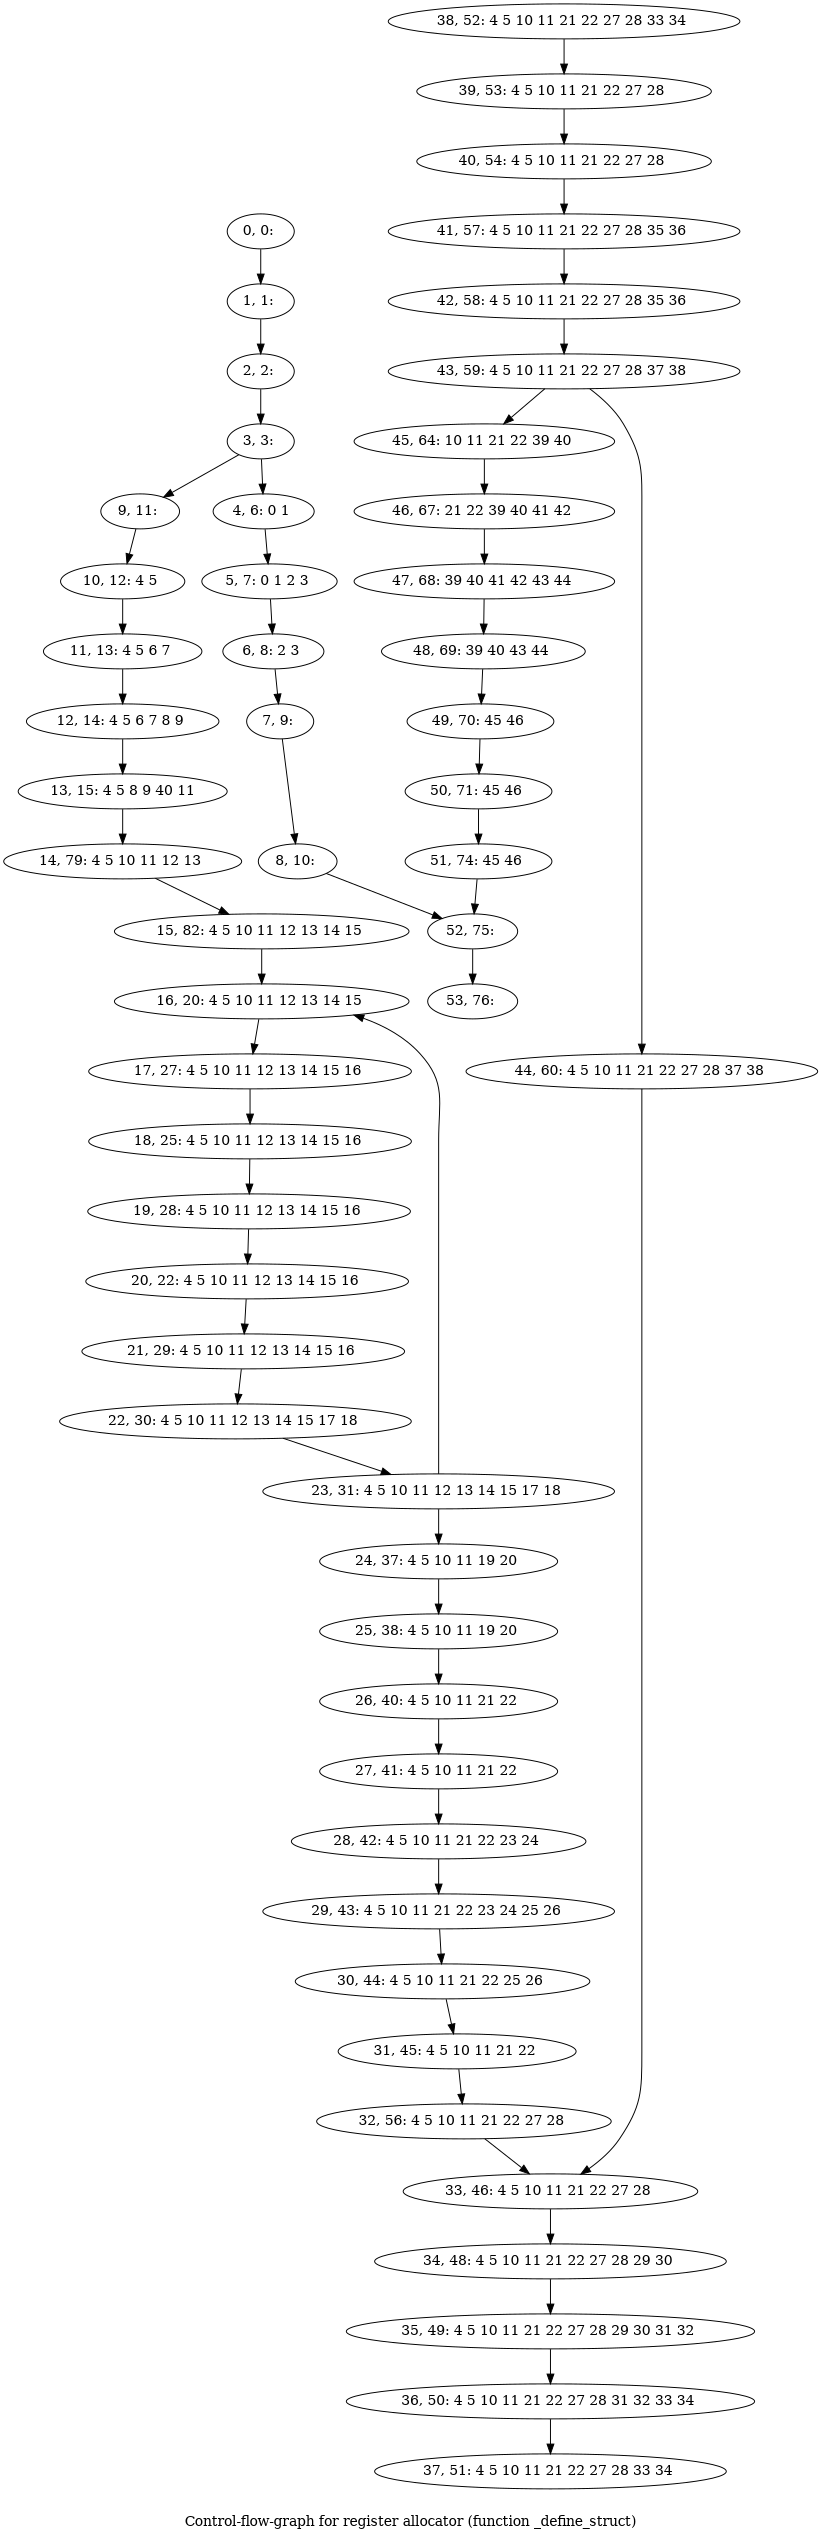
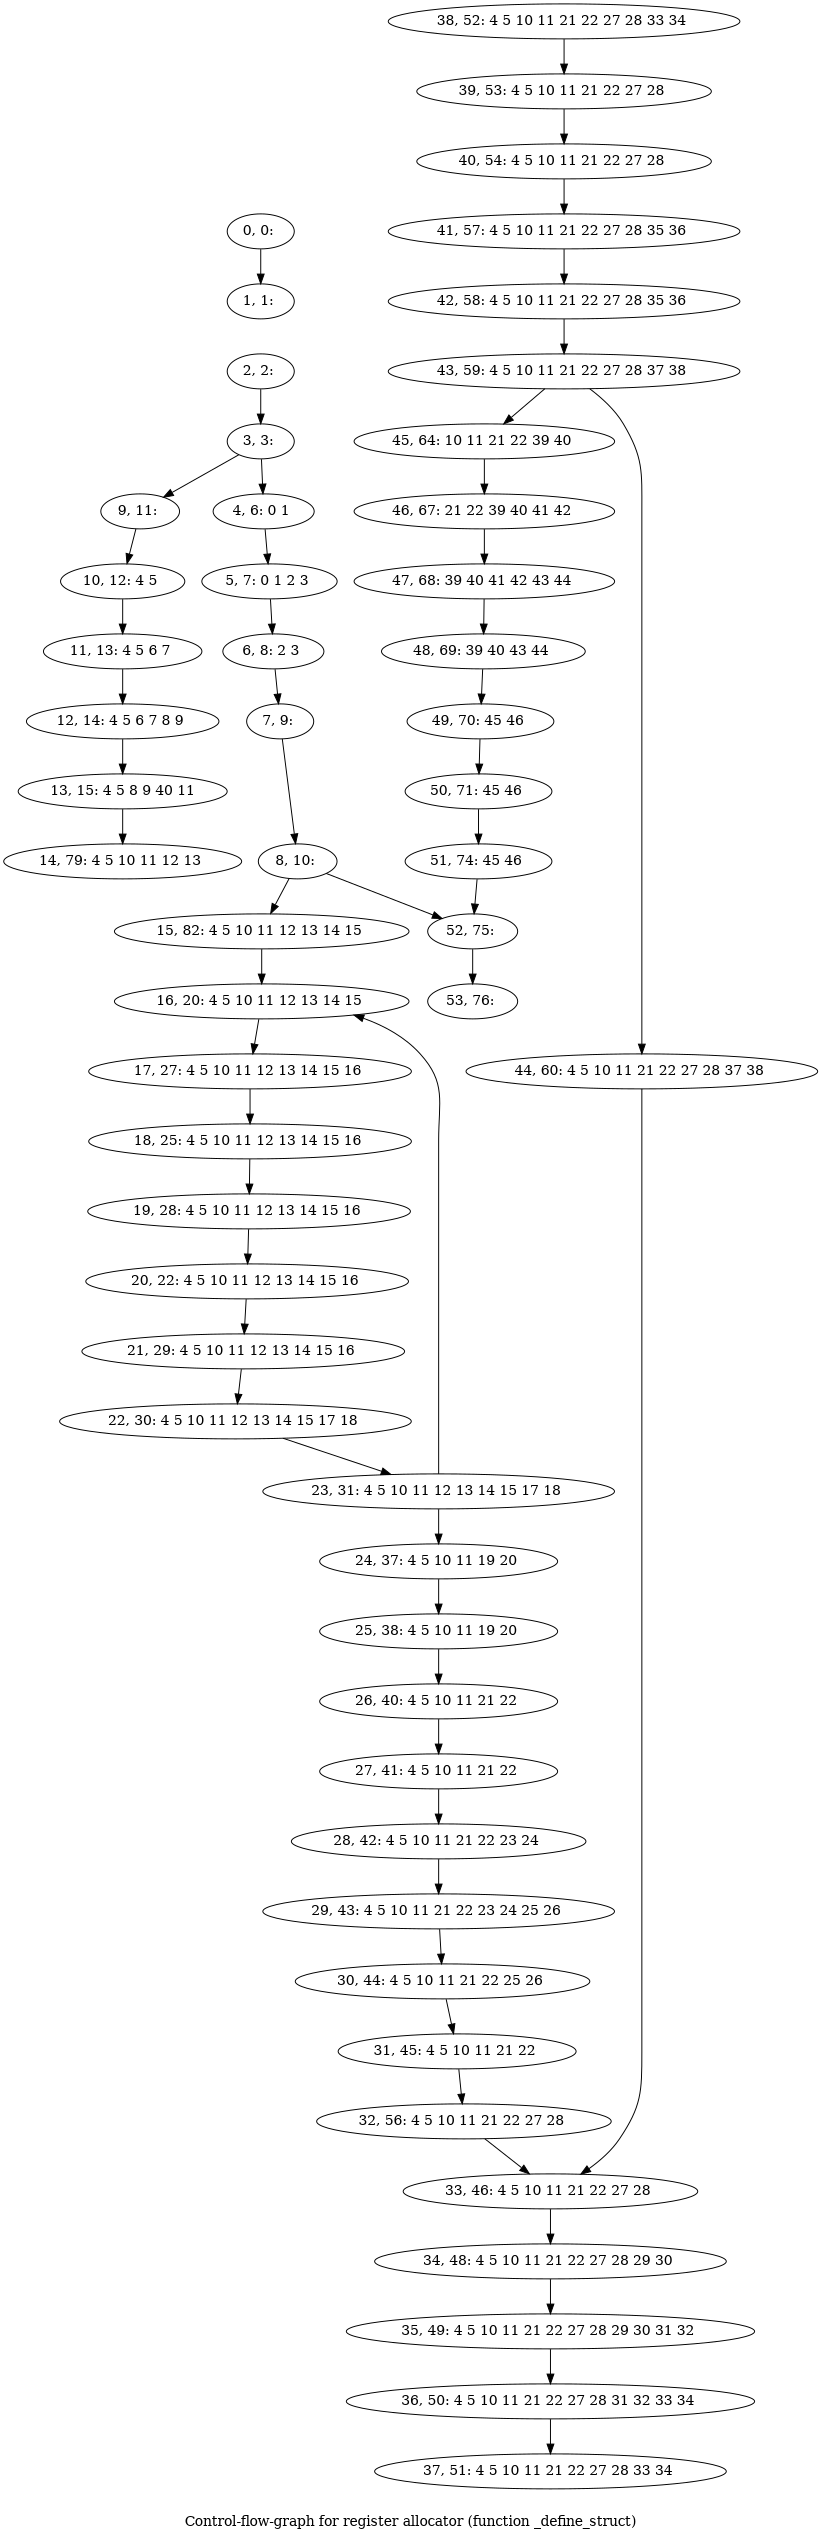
(261, 332) -> none
(188, 894) -> (282, 892)
